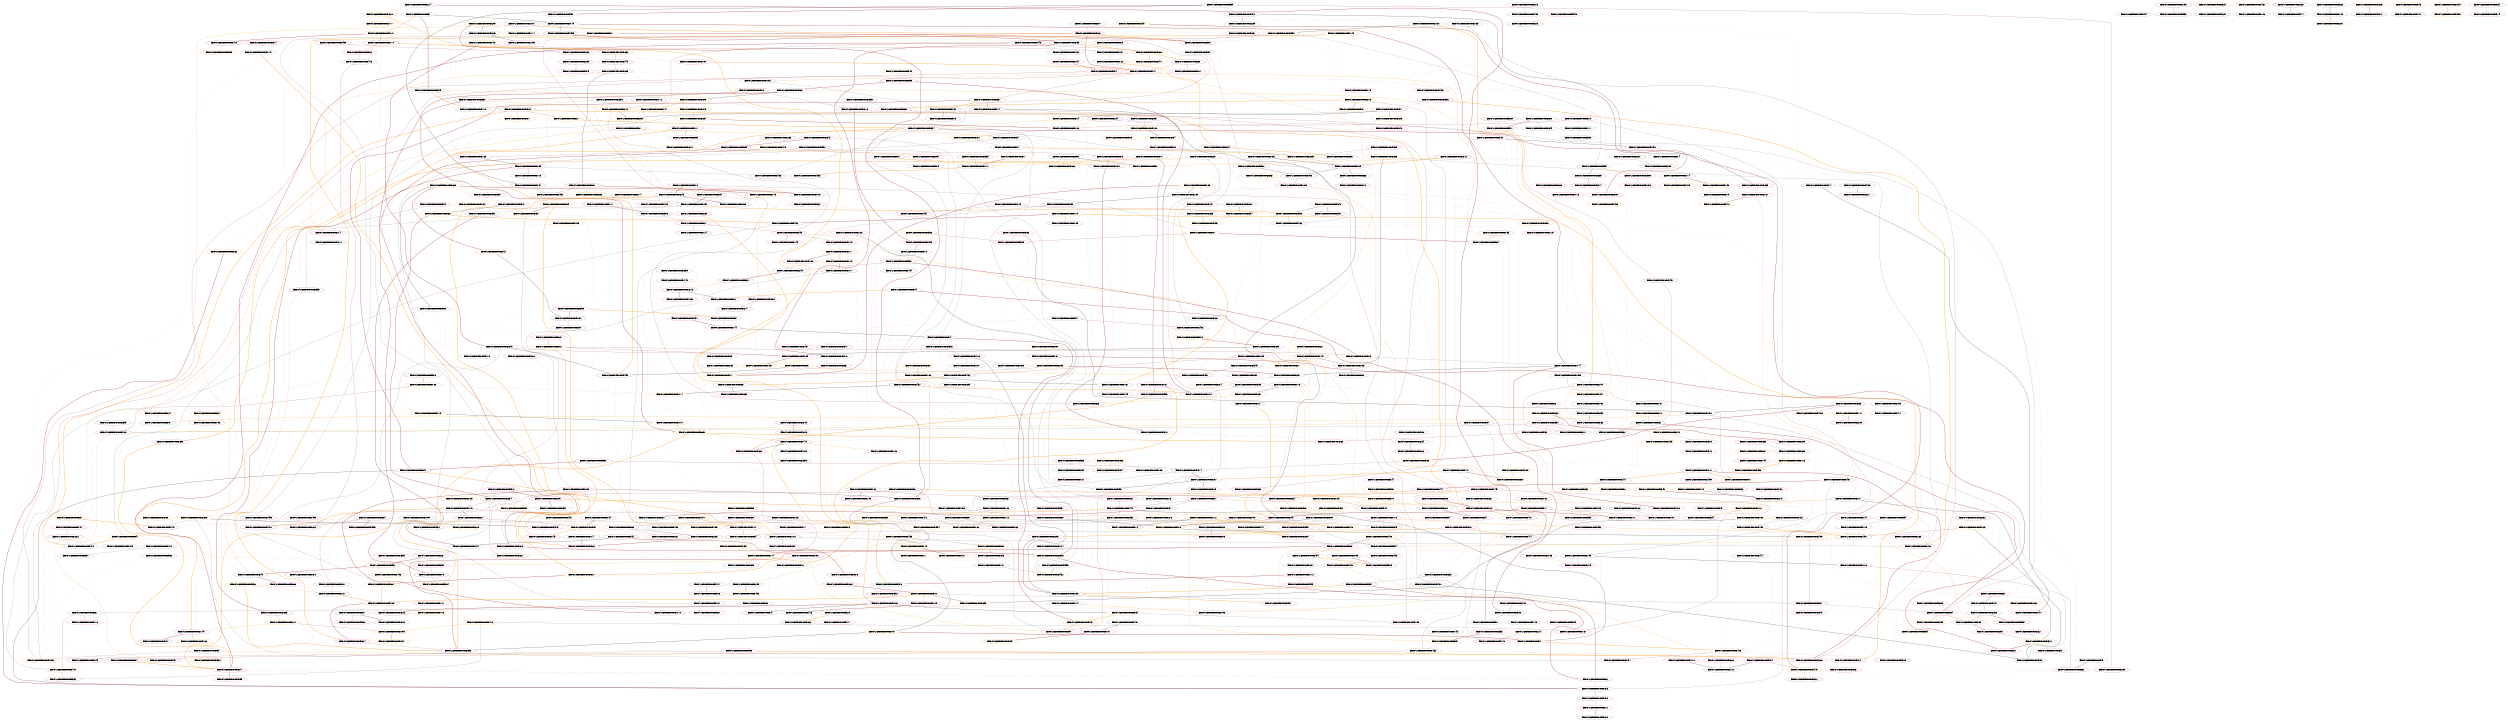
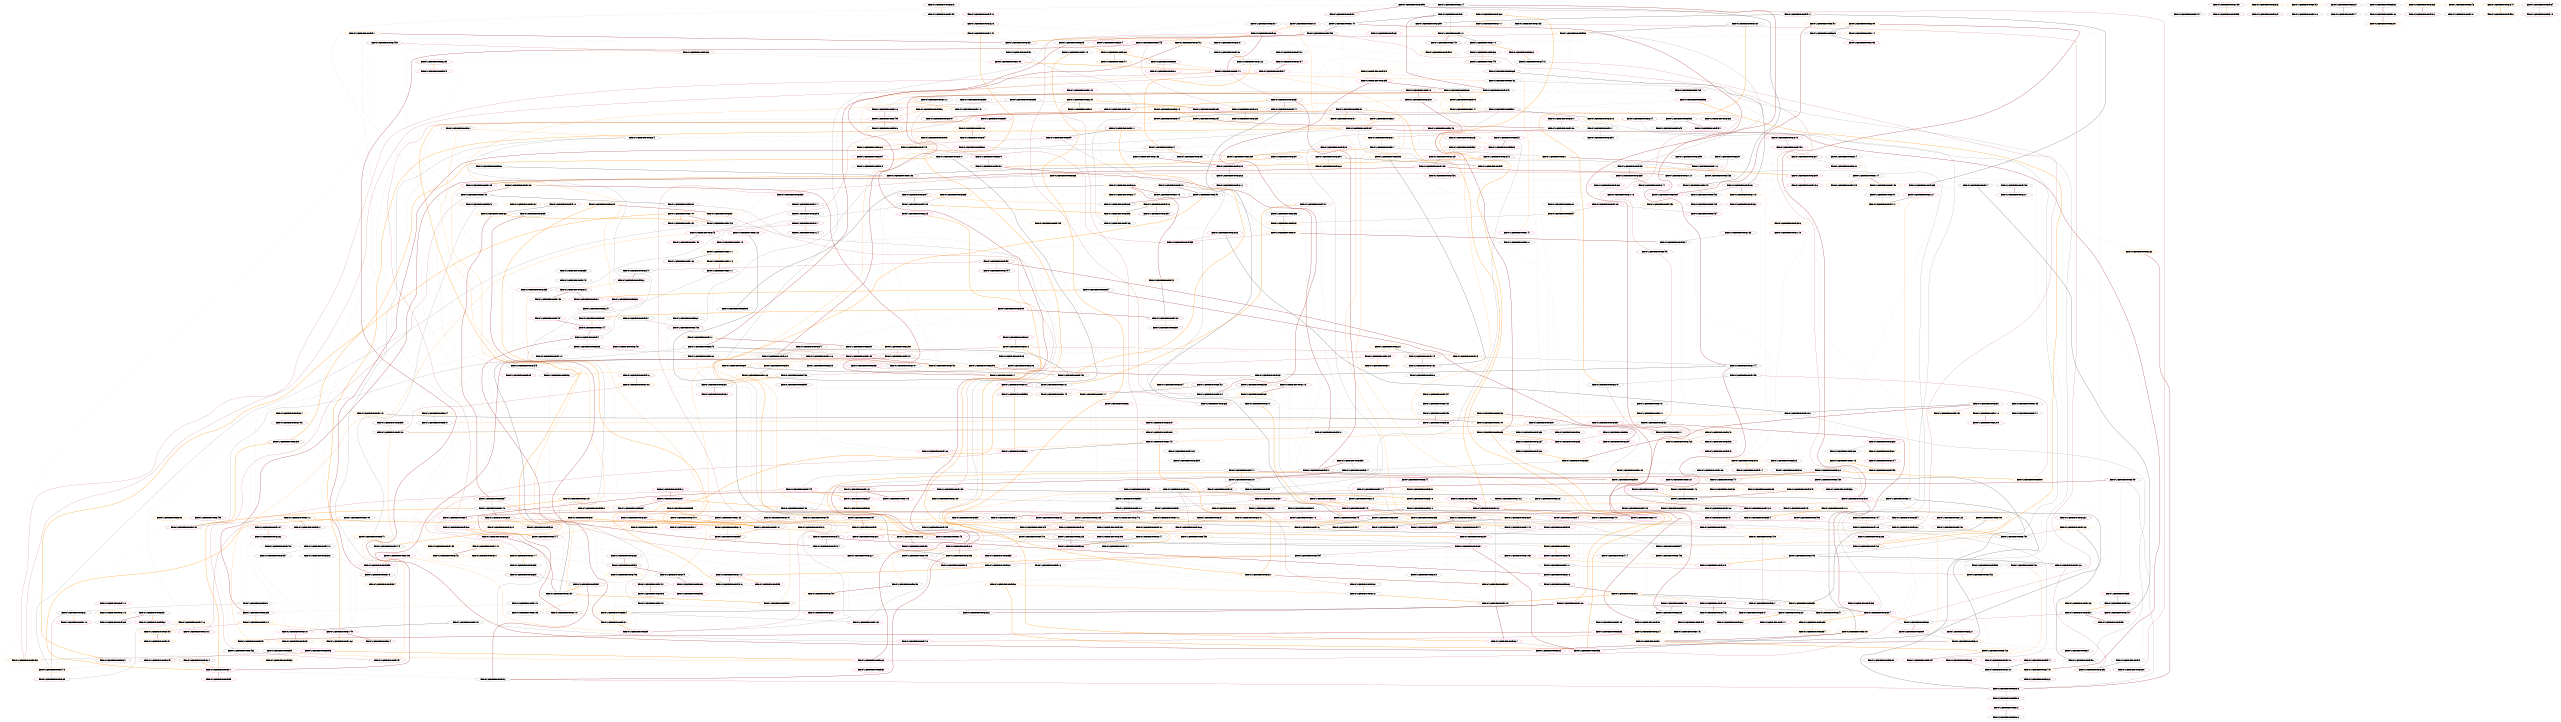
(1190, 337) -> (700, 337)
(1428, 584) -> none
